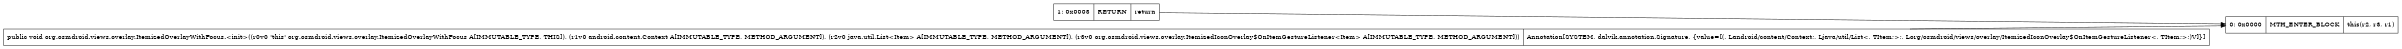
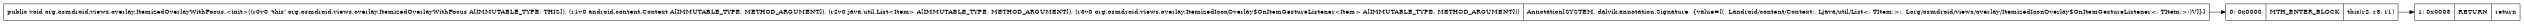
(1690, 18) -> (2404, 12)
